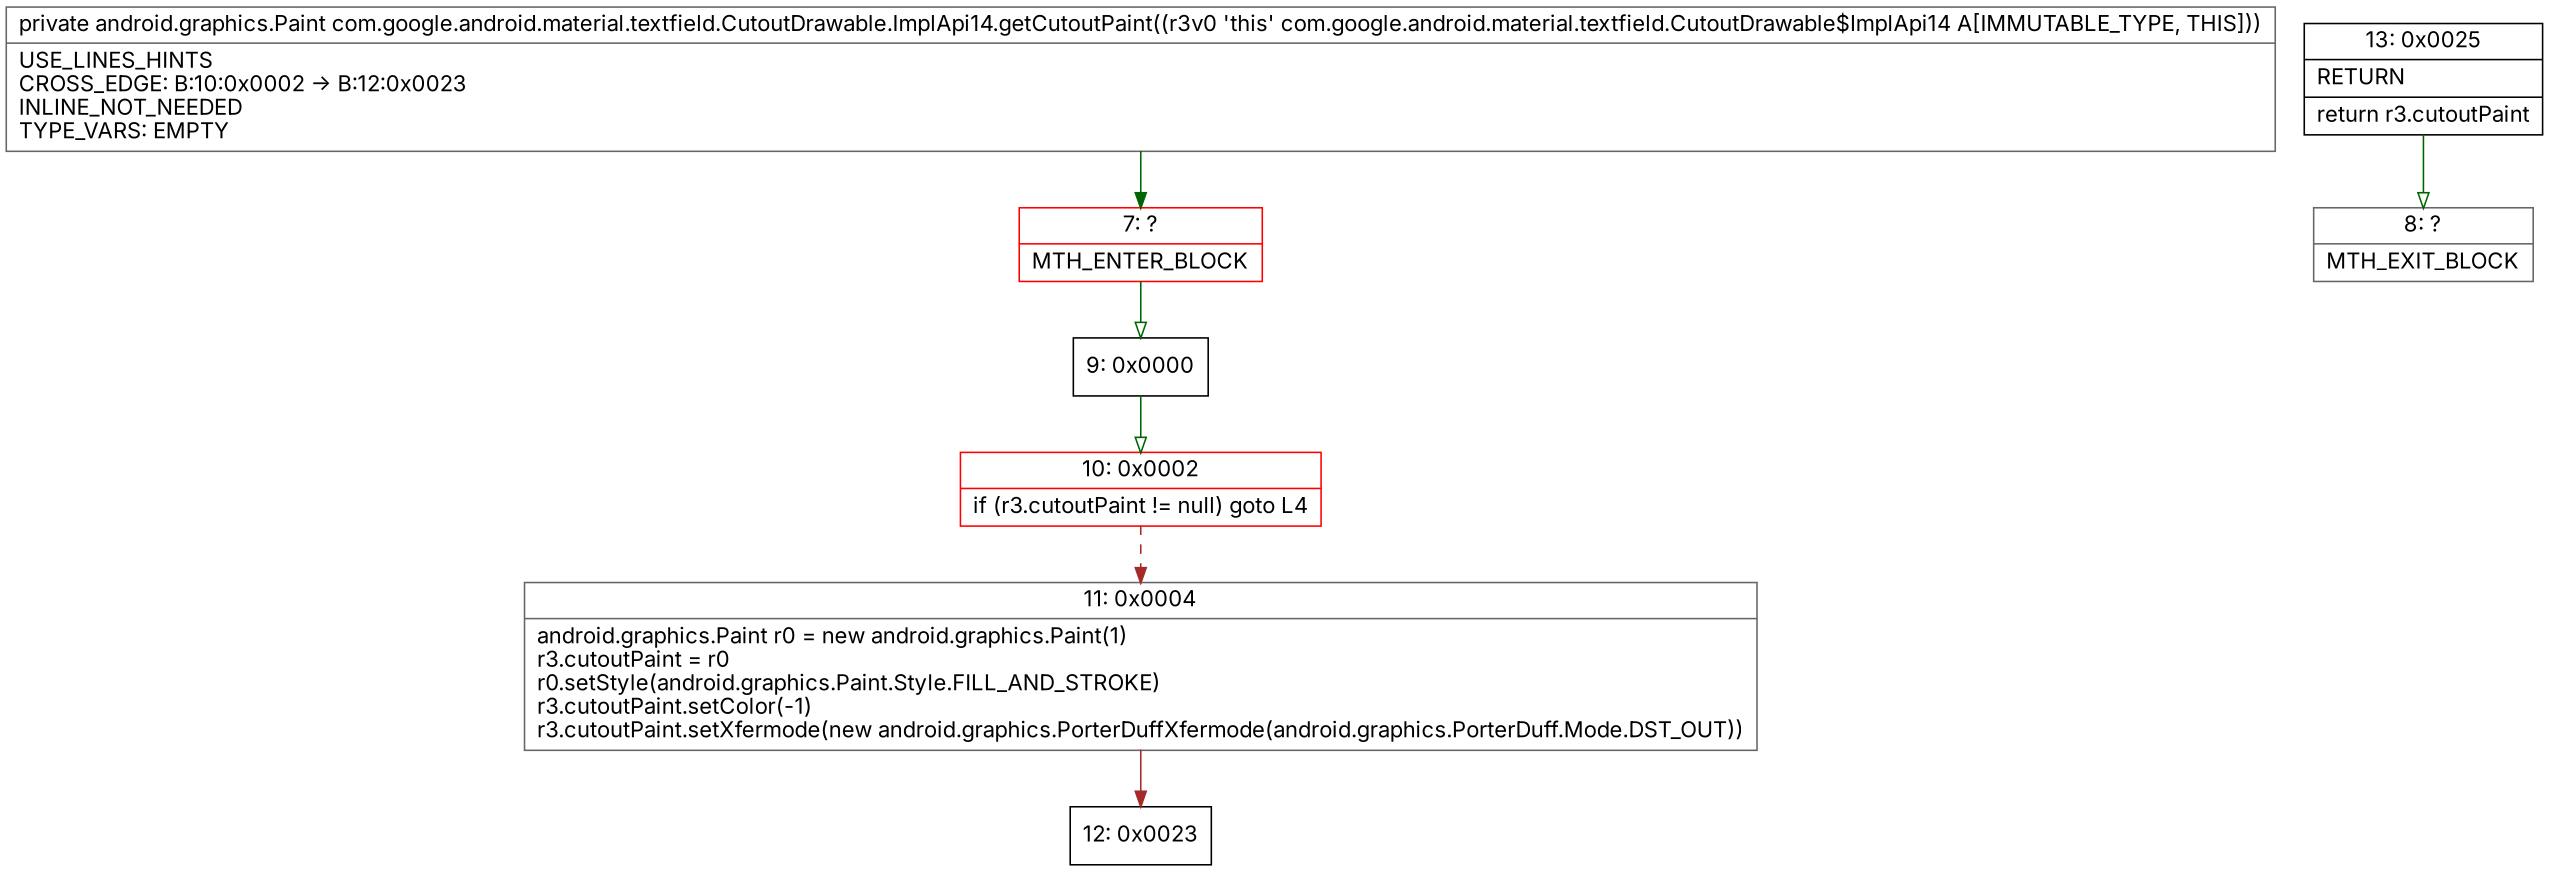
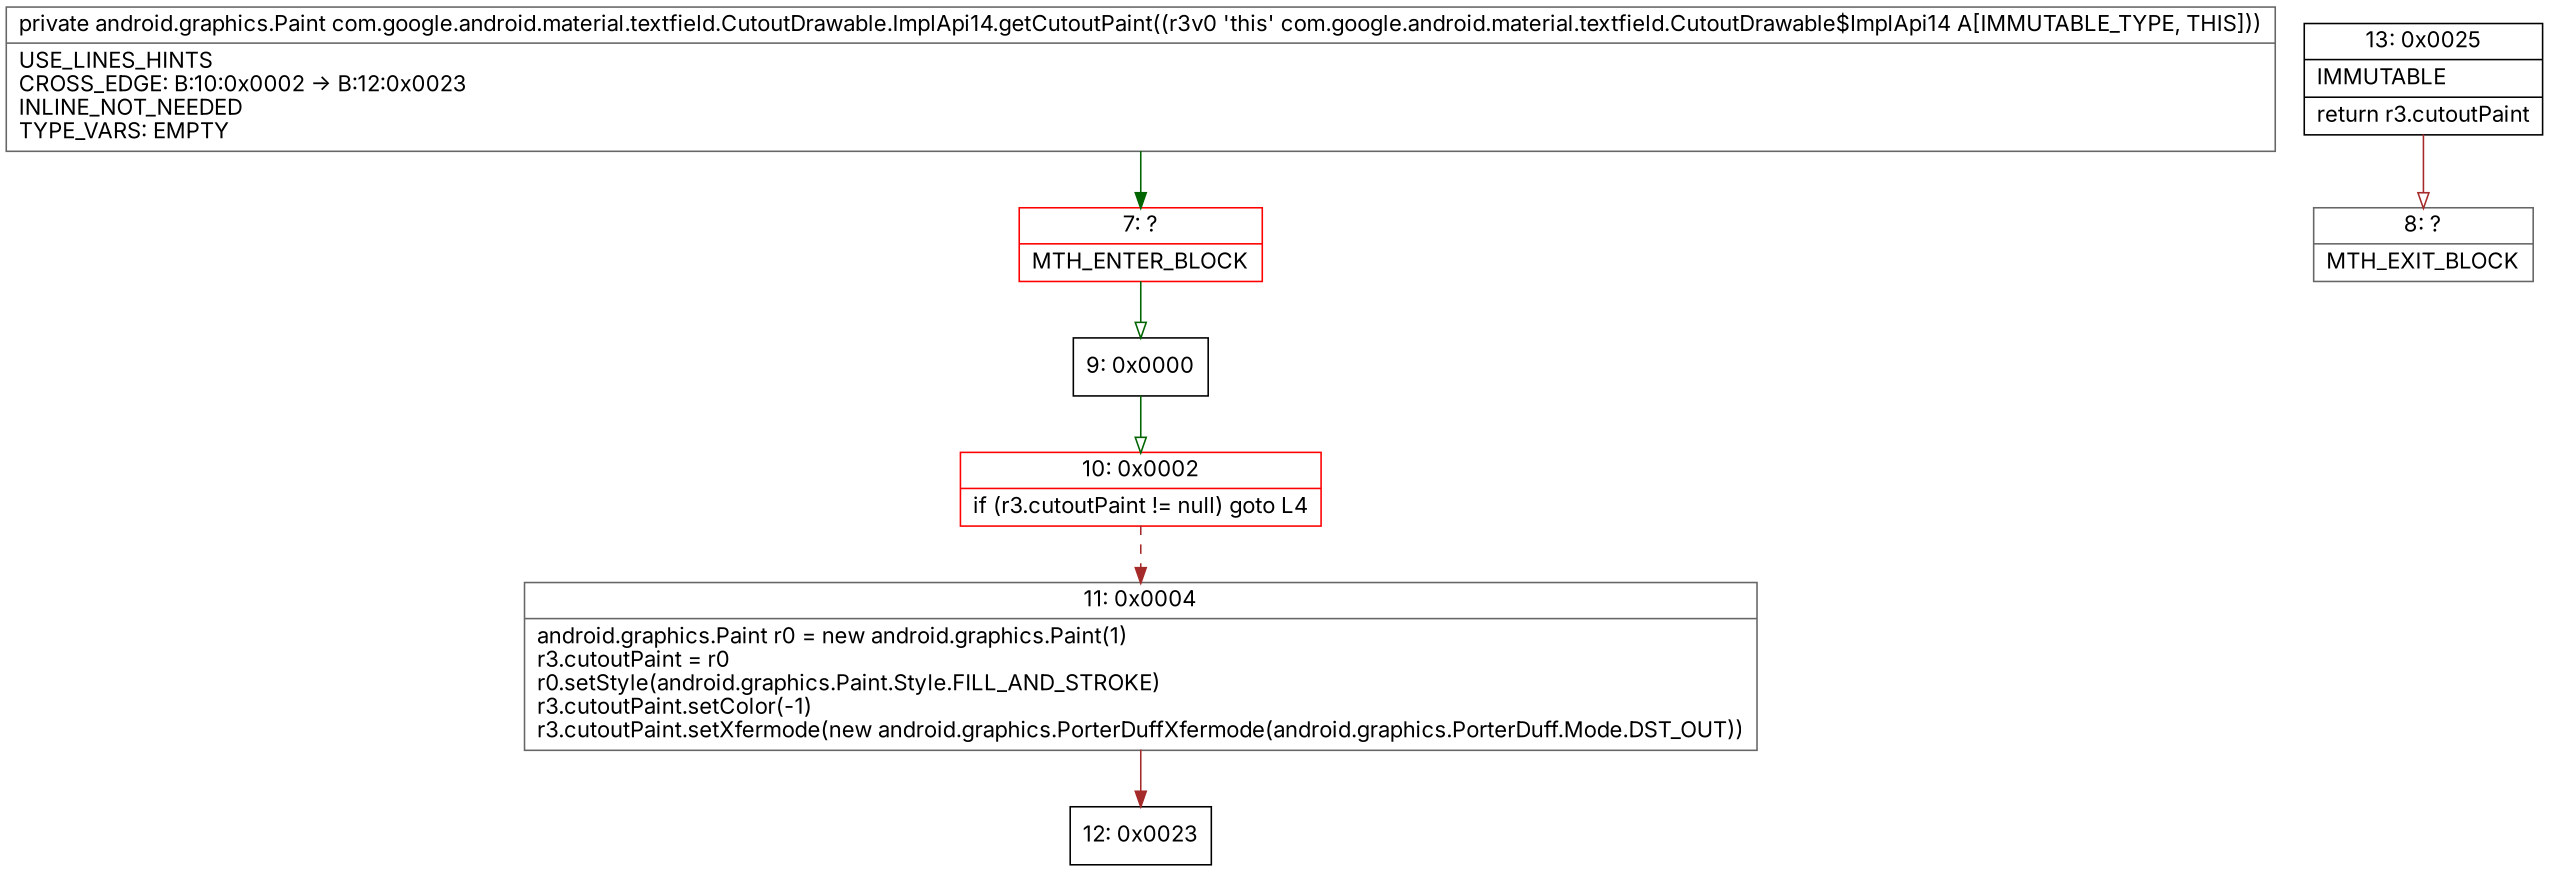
(2361, 78) -> (2382, 78)
(2423, 163) -> (2423, 163)
